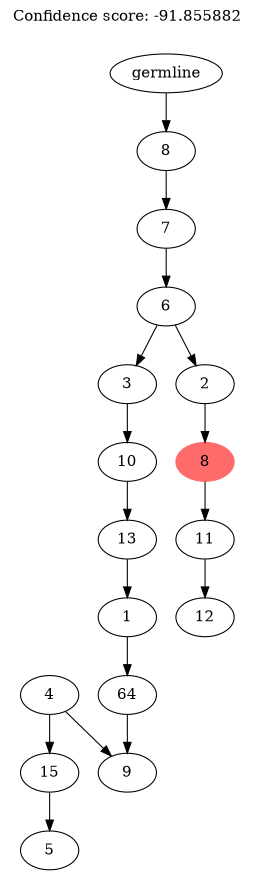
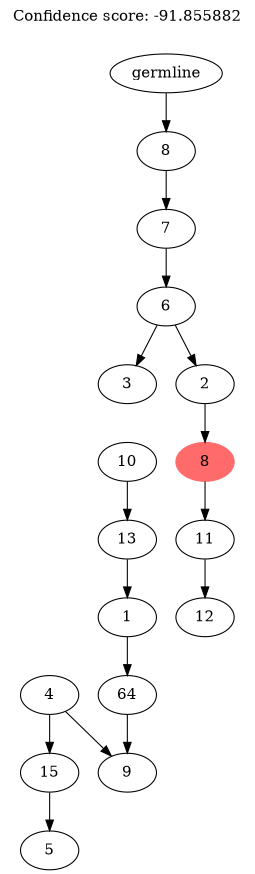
(127, 418) -> none
